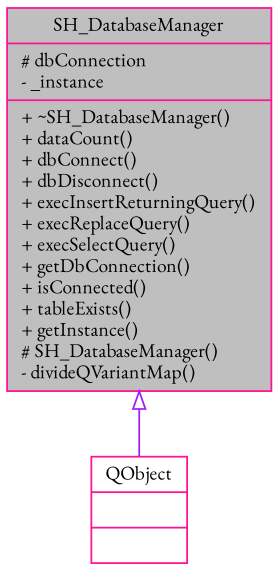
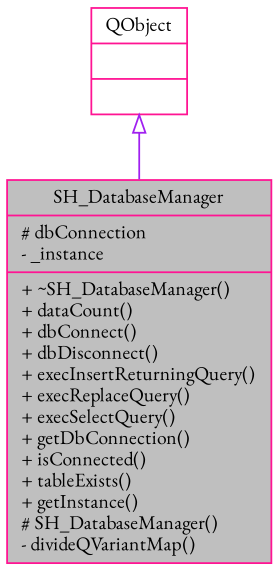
(139, 433) -> (139, 156)
